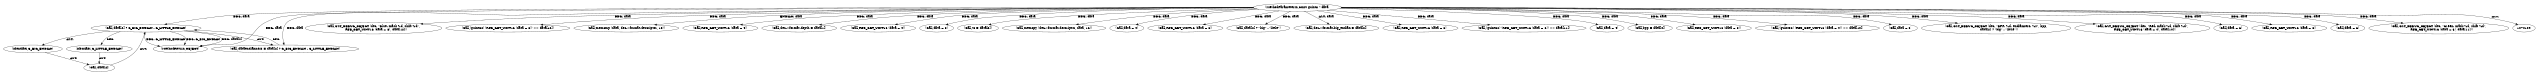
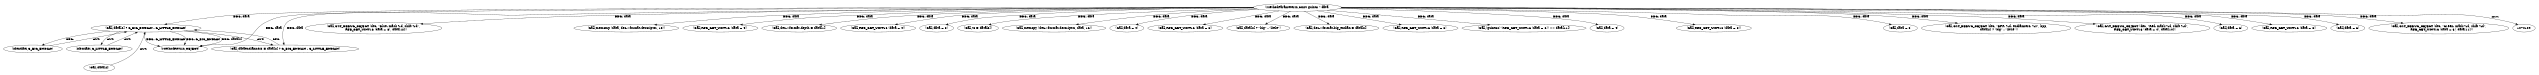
(791, 17) -> (791, 17)
(1326, 17) -> (1326, 17)
(508, 28) -> none
(1650, 28) -> none
(1817, 28) -> none
(71, 39) -> (71, 39)
(111, 39) -> (111, 39)
(99, 57) -> (121, 39)
(66, 58) -> (87, 39)
